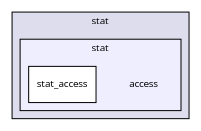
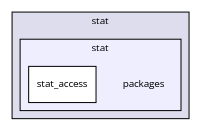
(144, 84) -> (144, 84)
